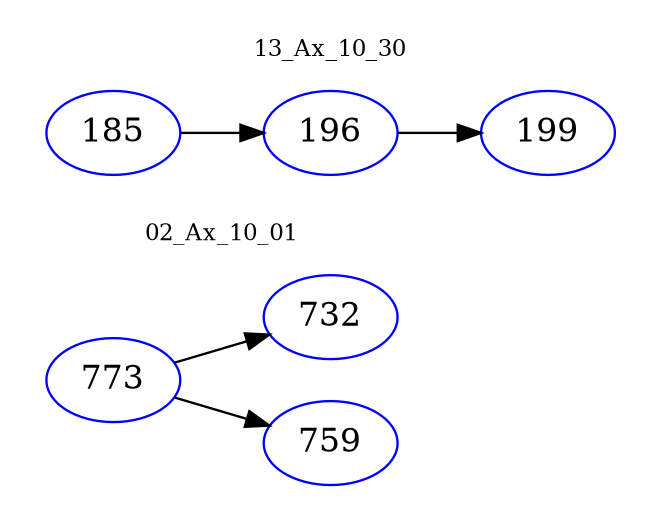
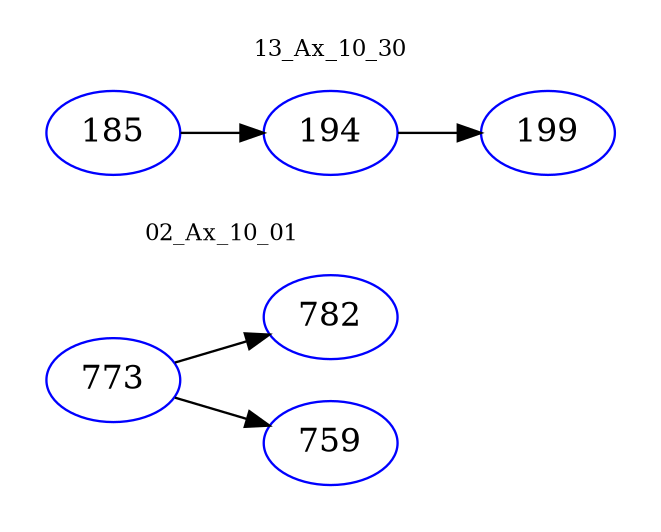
(331, 133) -> (331, 133)
(331, 317) -> (331, 317)
